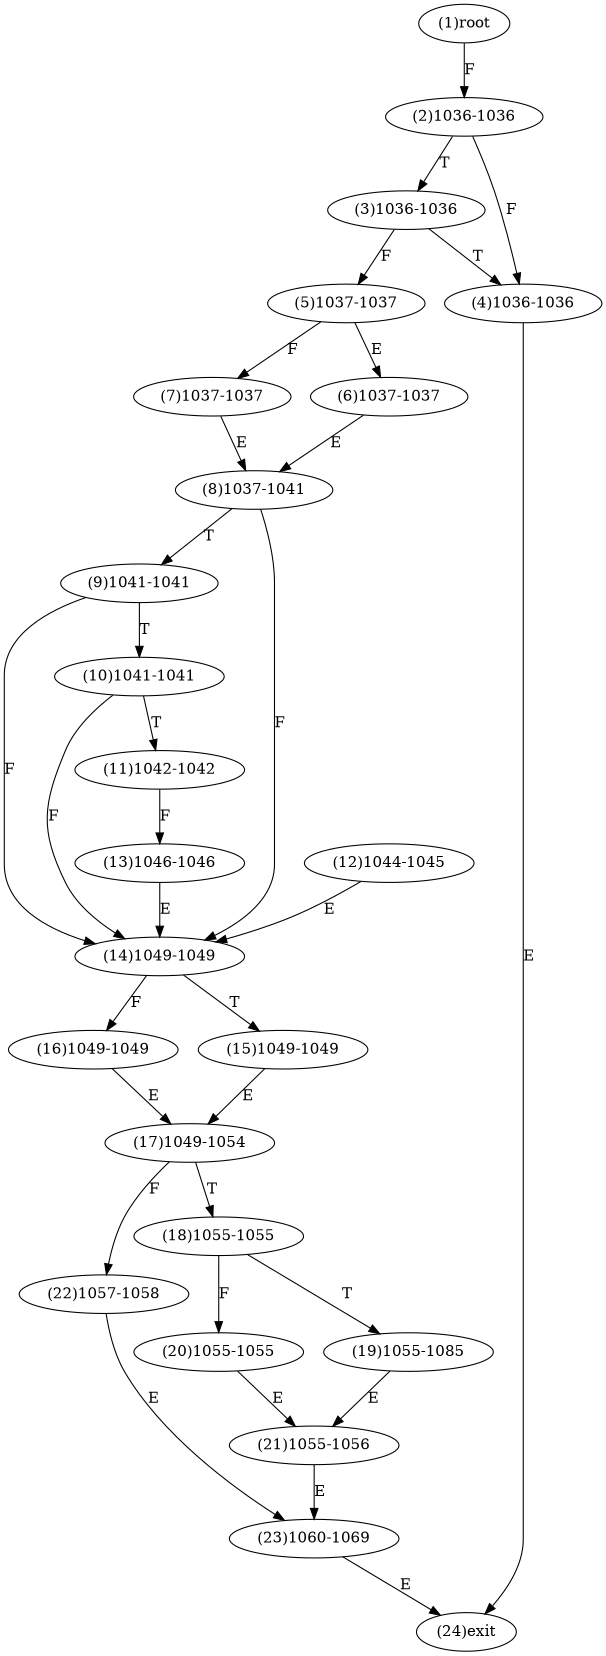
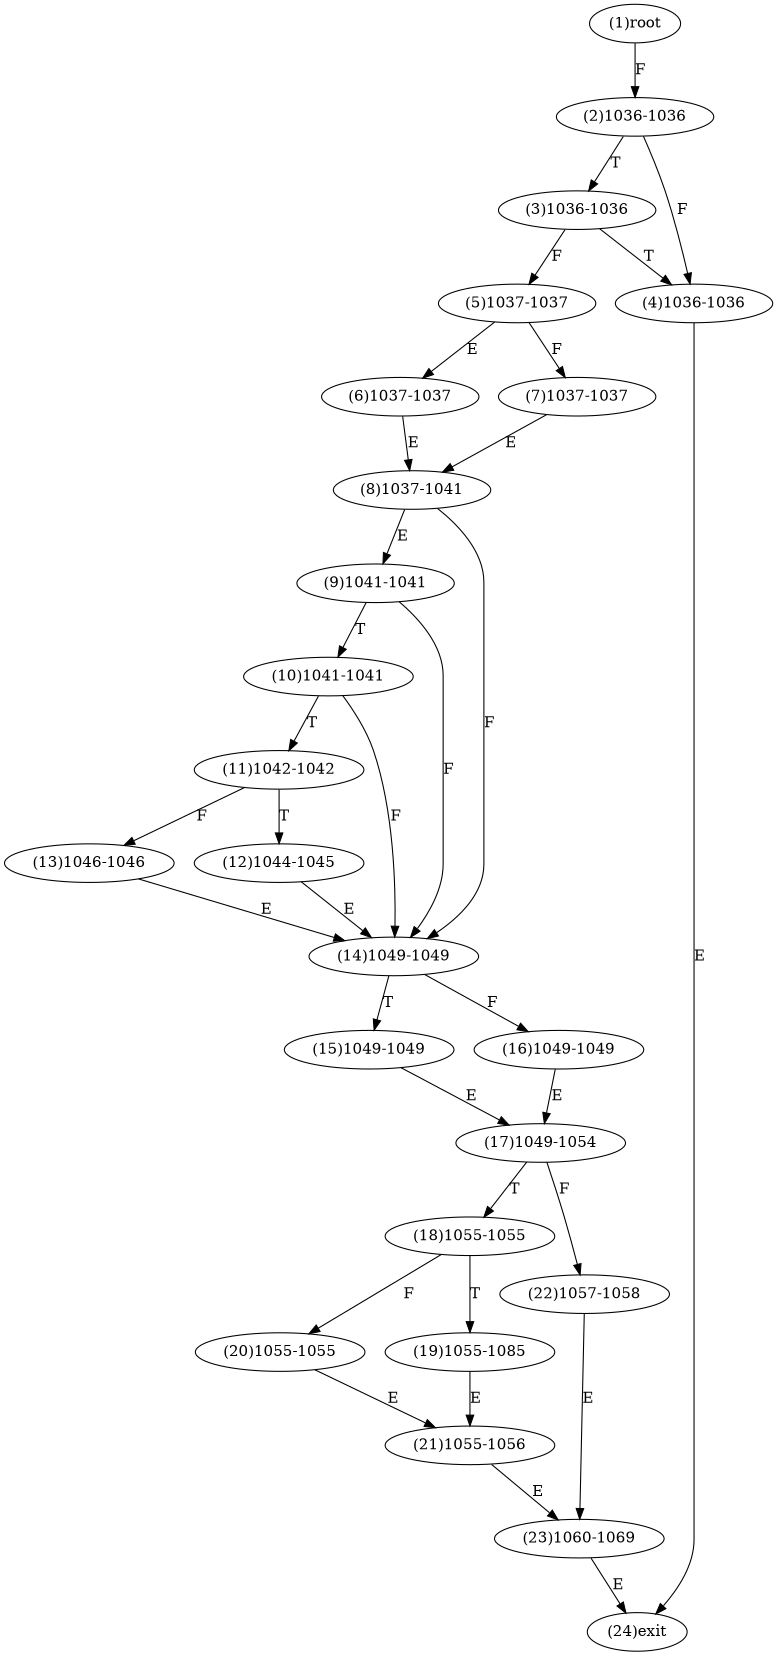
(209, 537) -> (403, 537)
none -> (279, 811)
